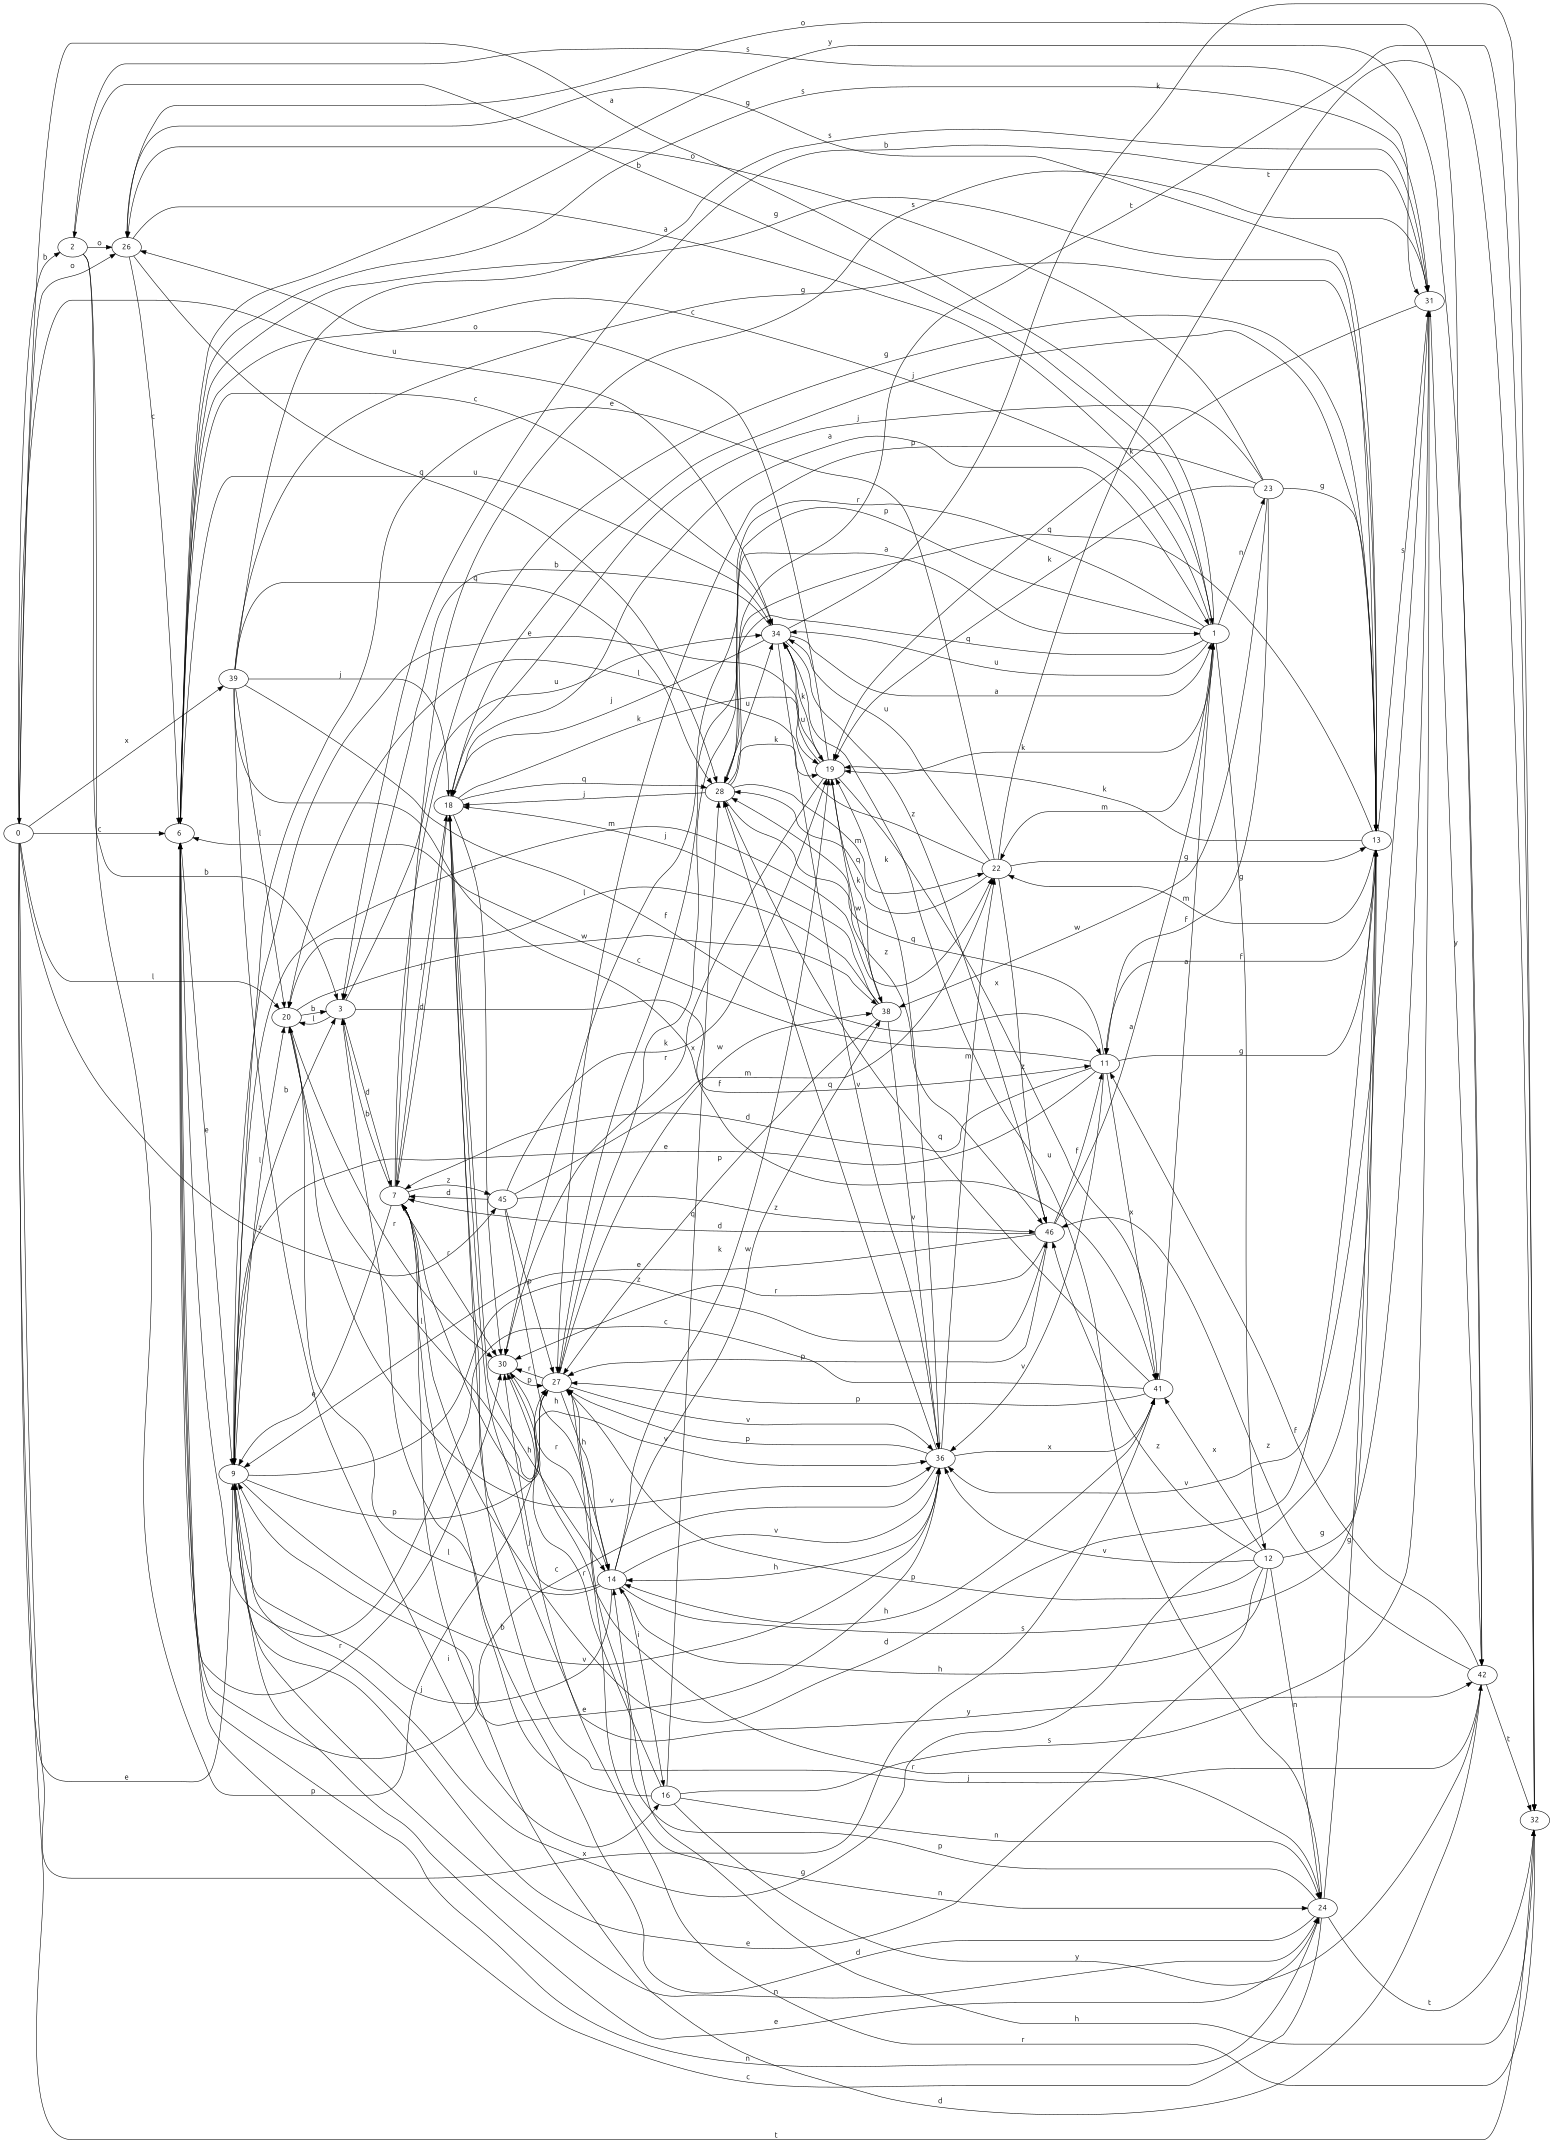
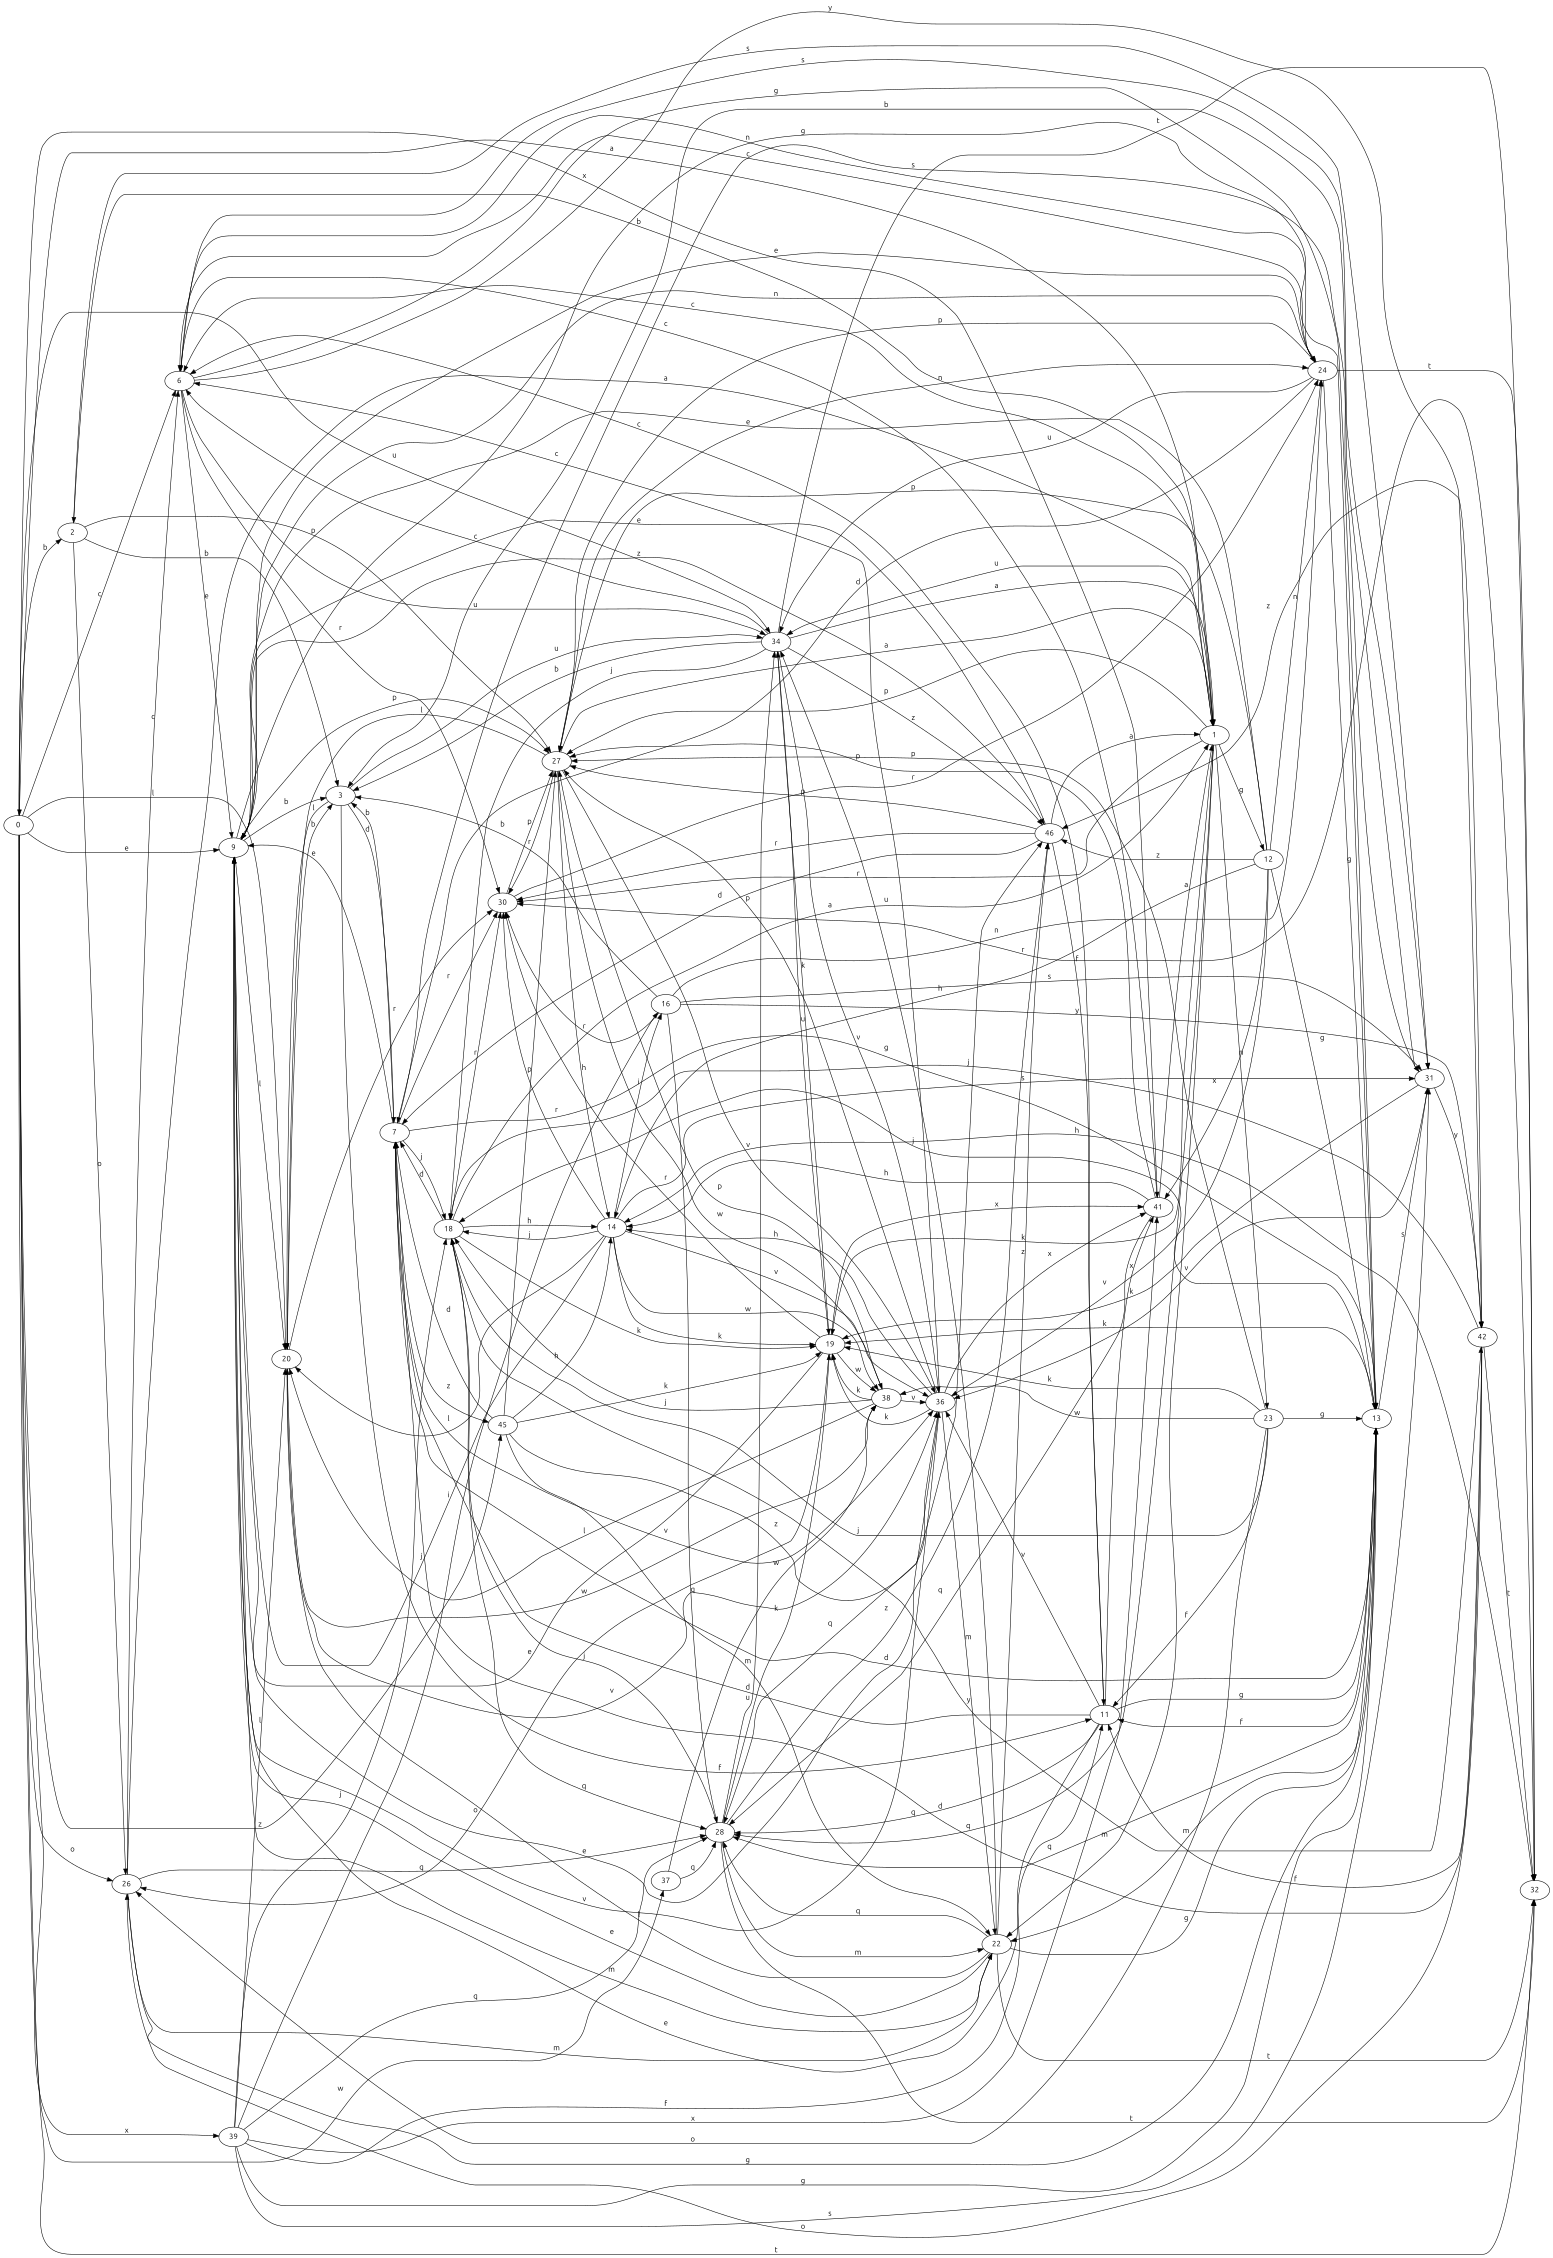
(1158, 87) -> (1158, 121)
none -> (666, 1881)
none -> (530, 2052)
